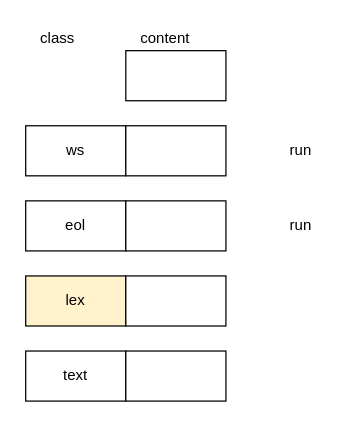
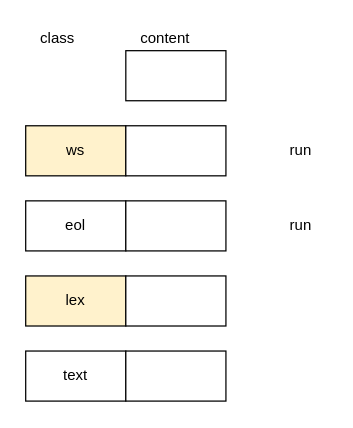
(76, 151) -> (76, 151)
